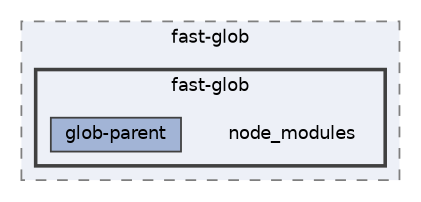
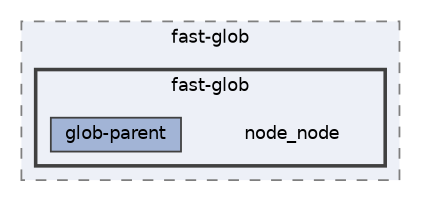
(292, 135) -> (292, 135)
